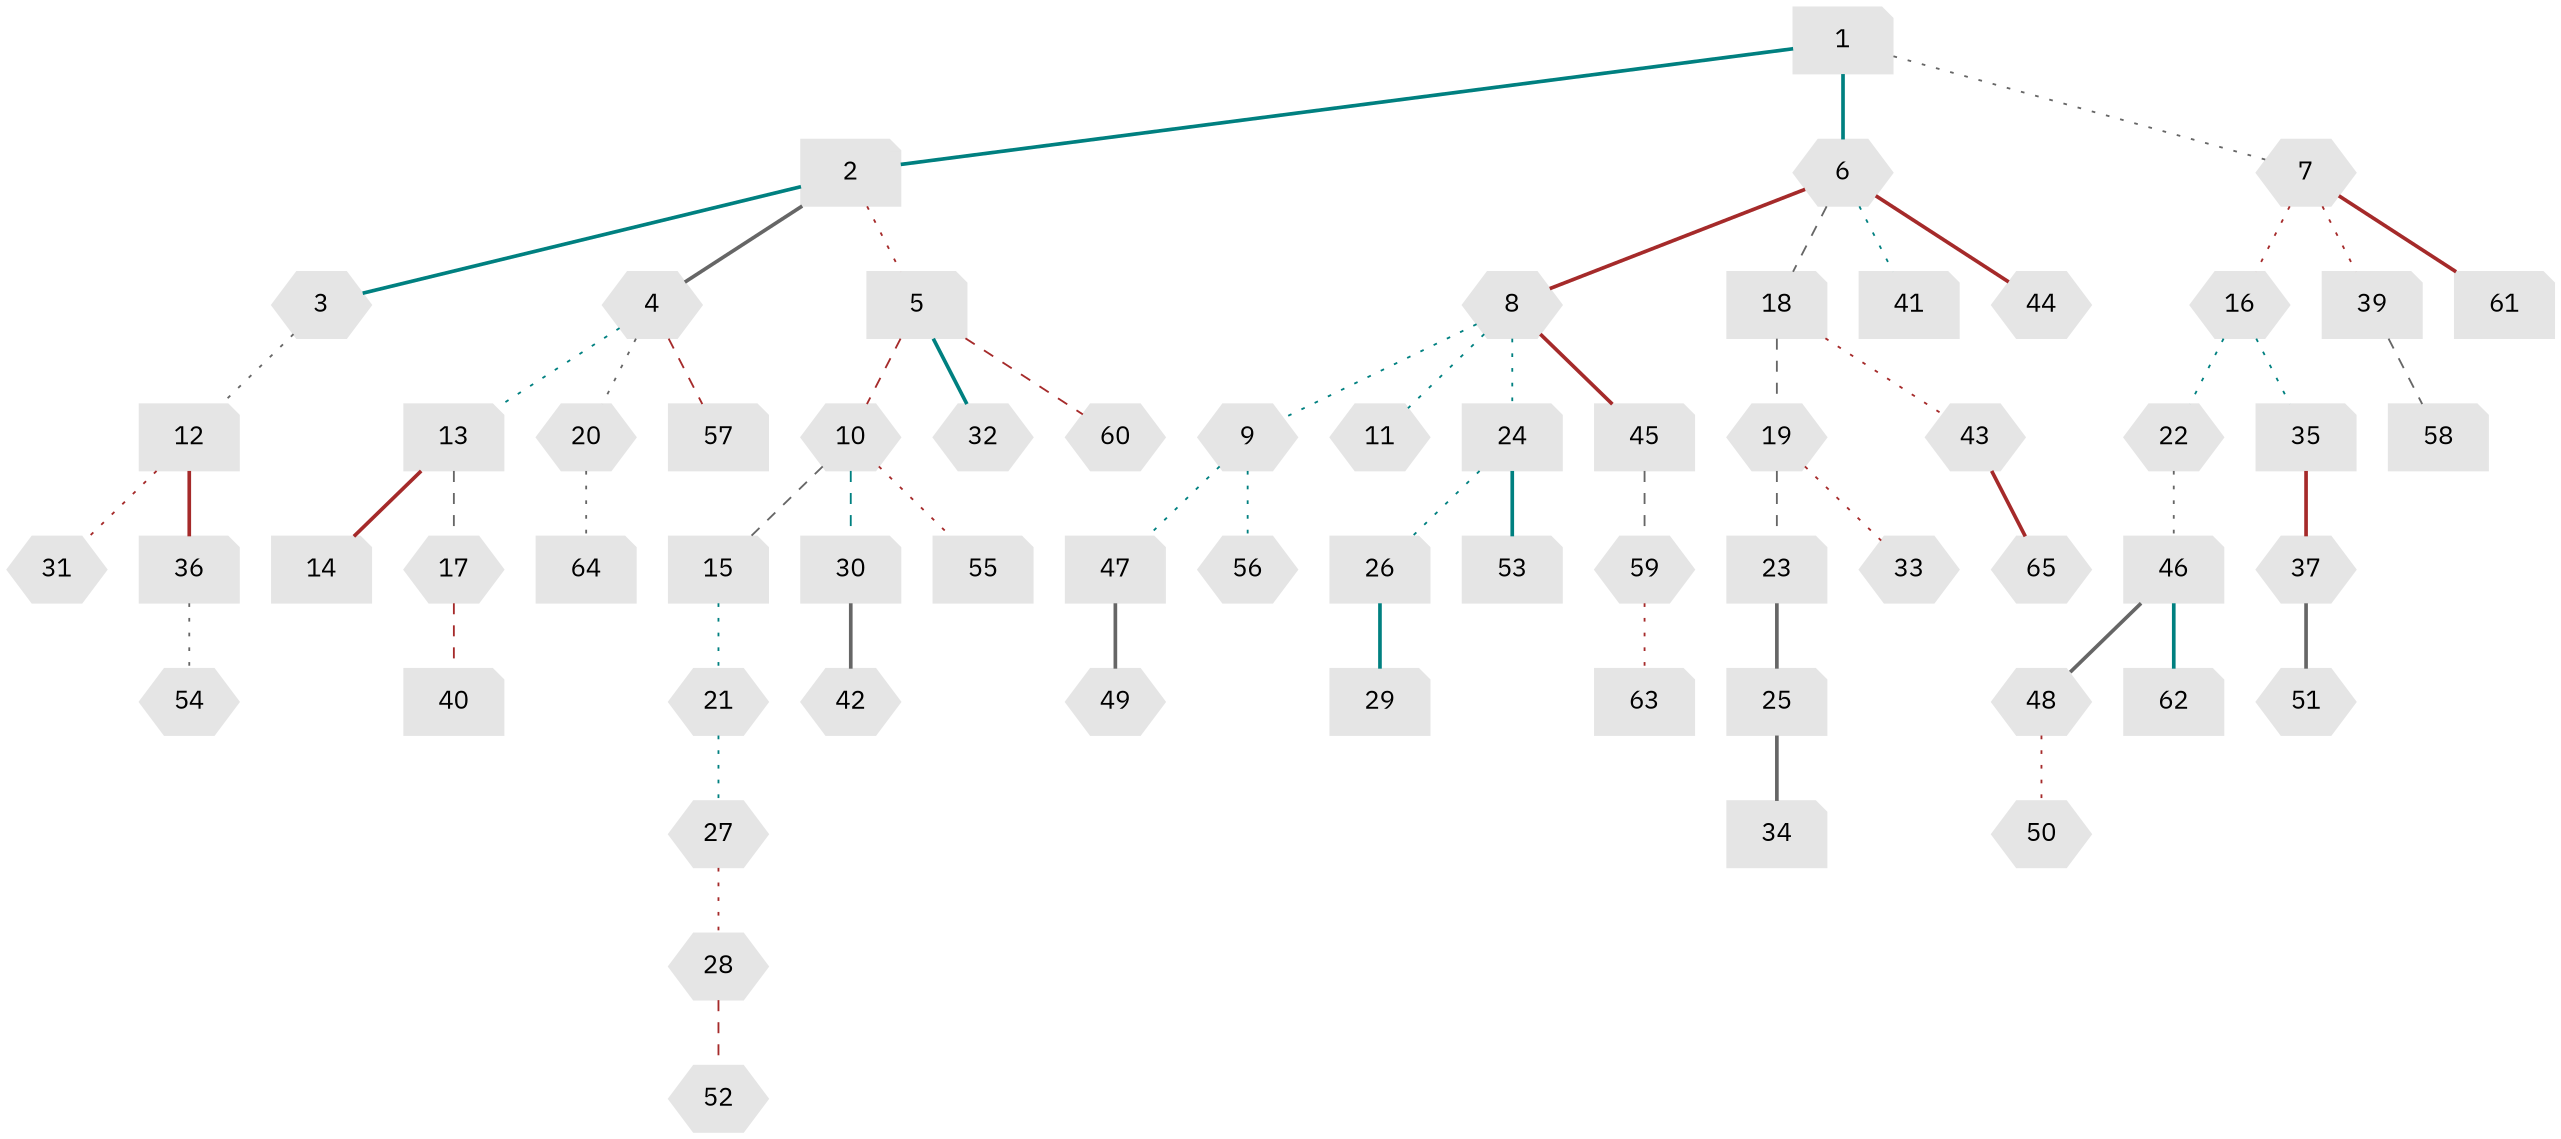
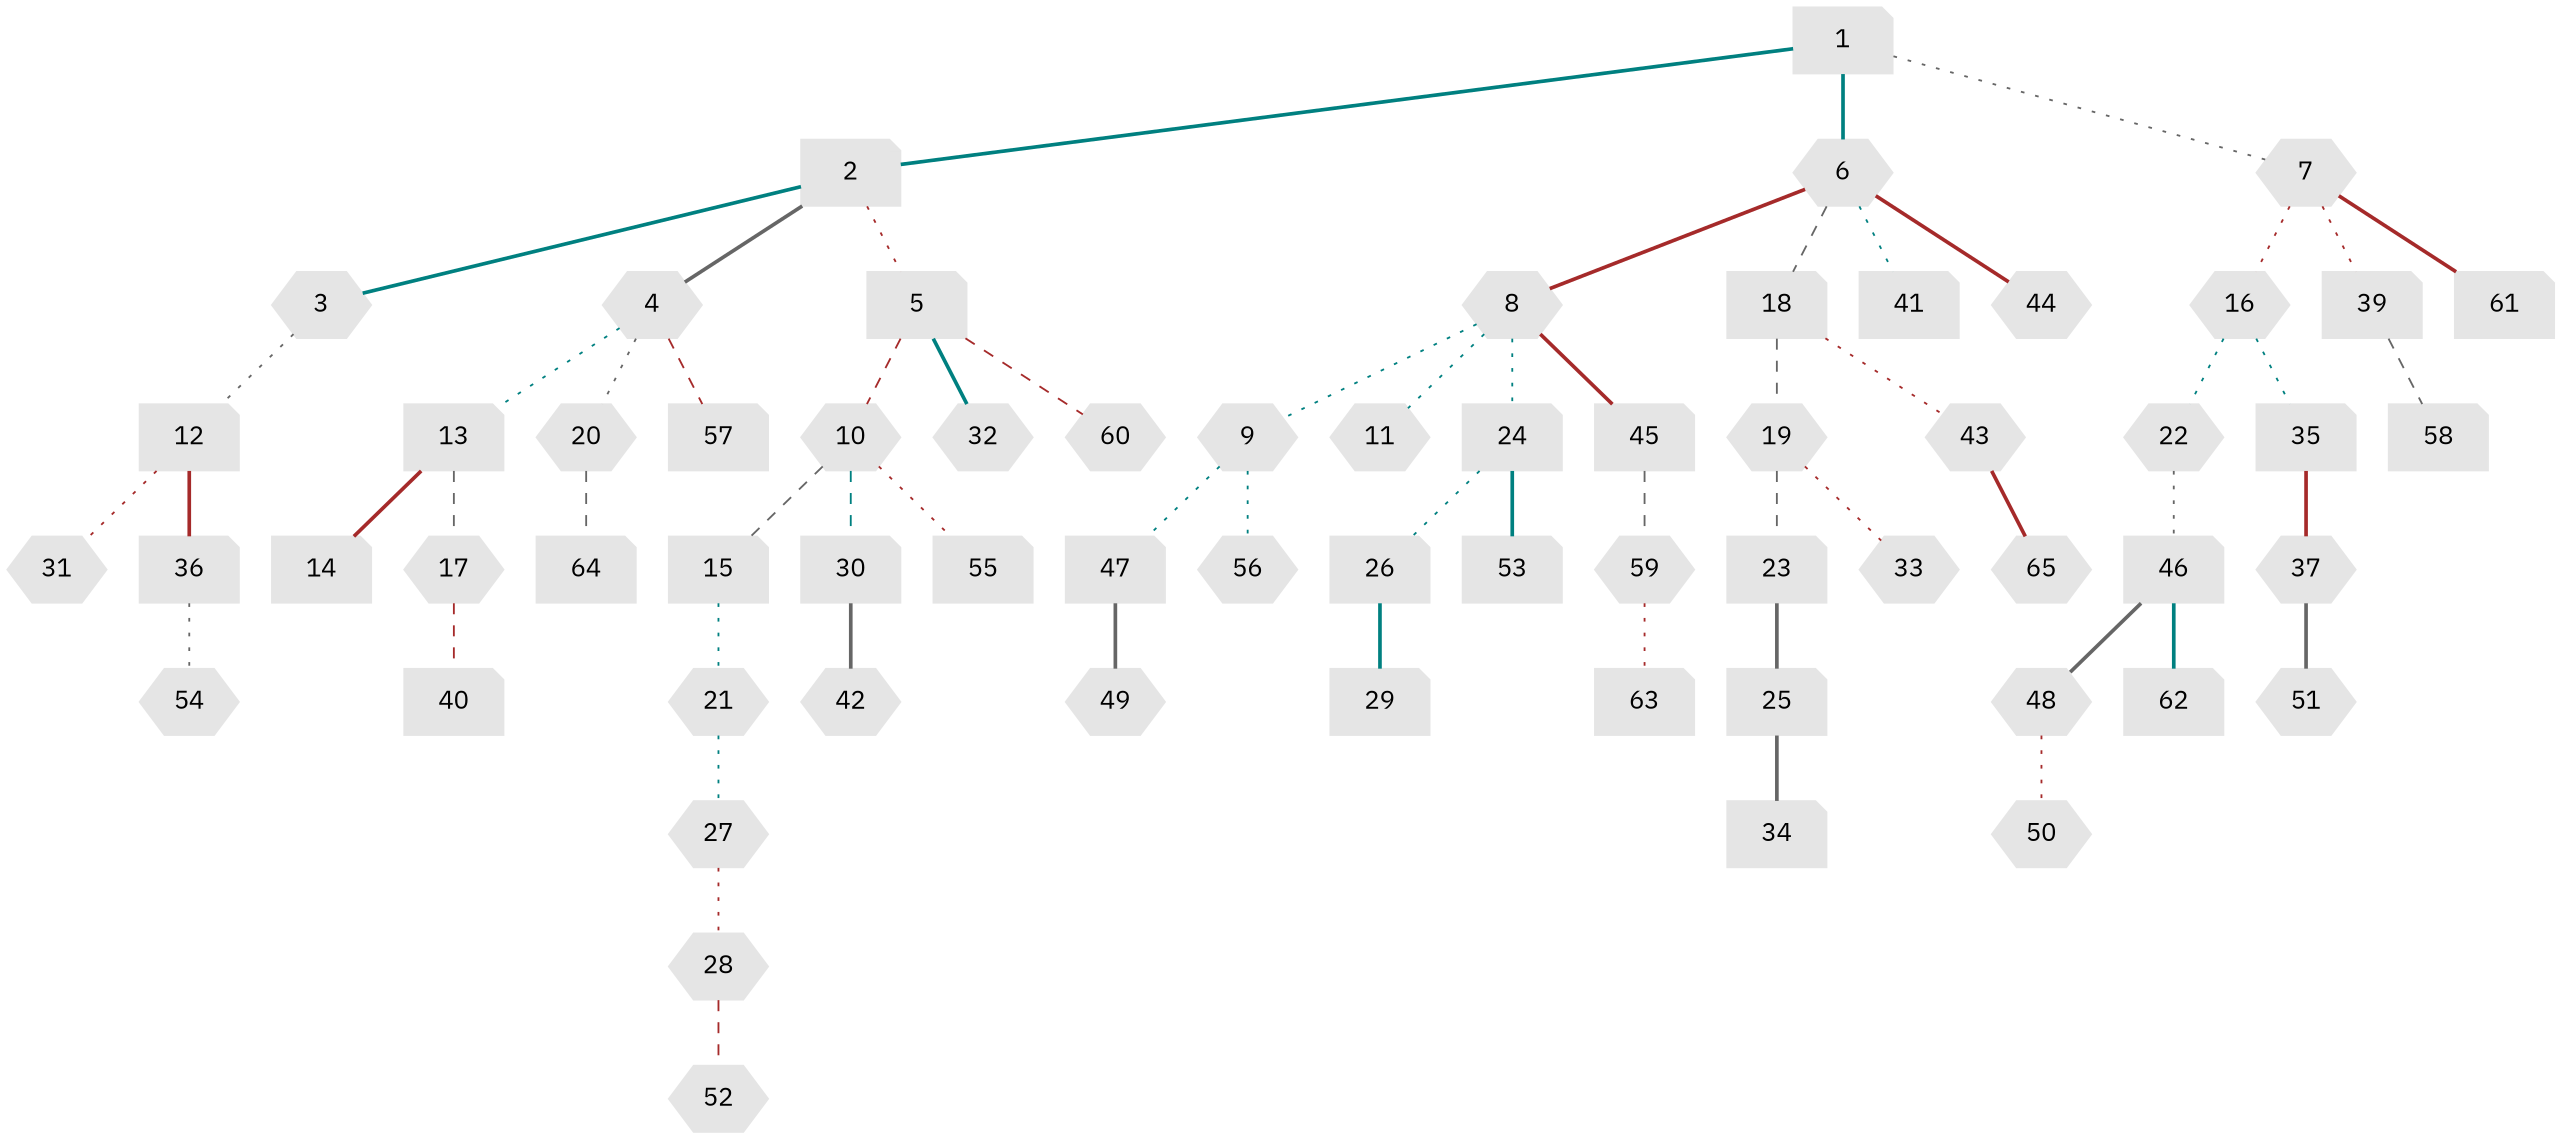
(586, 504) -> (586, 504)
